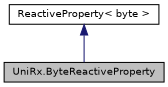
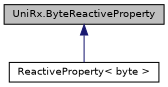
(84, 49) -> (84, 49)
